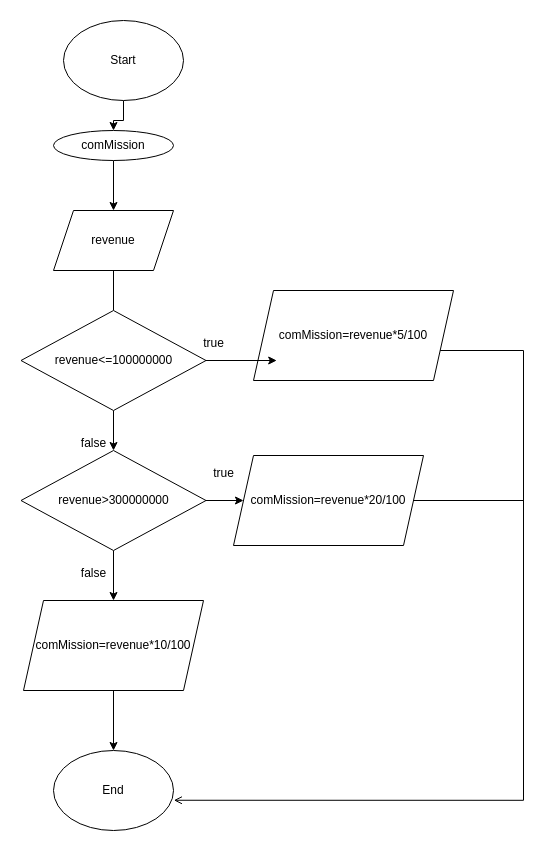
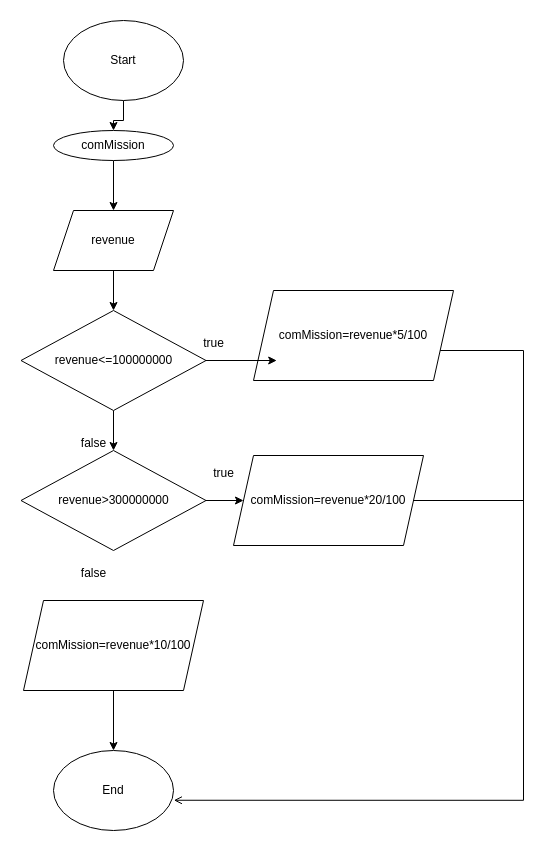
(114, 304) -> (114, 302)
(114, 572) -> none
